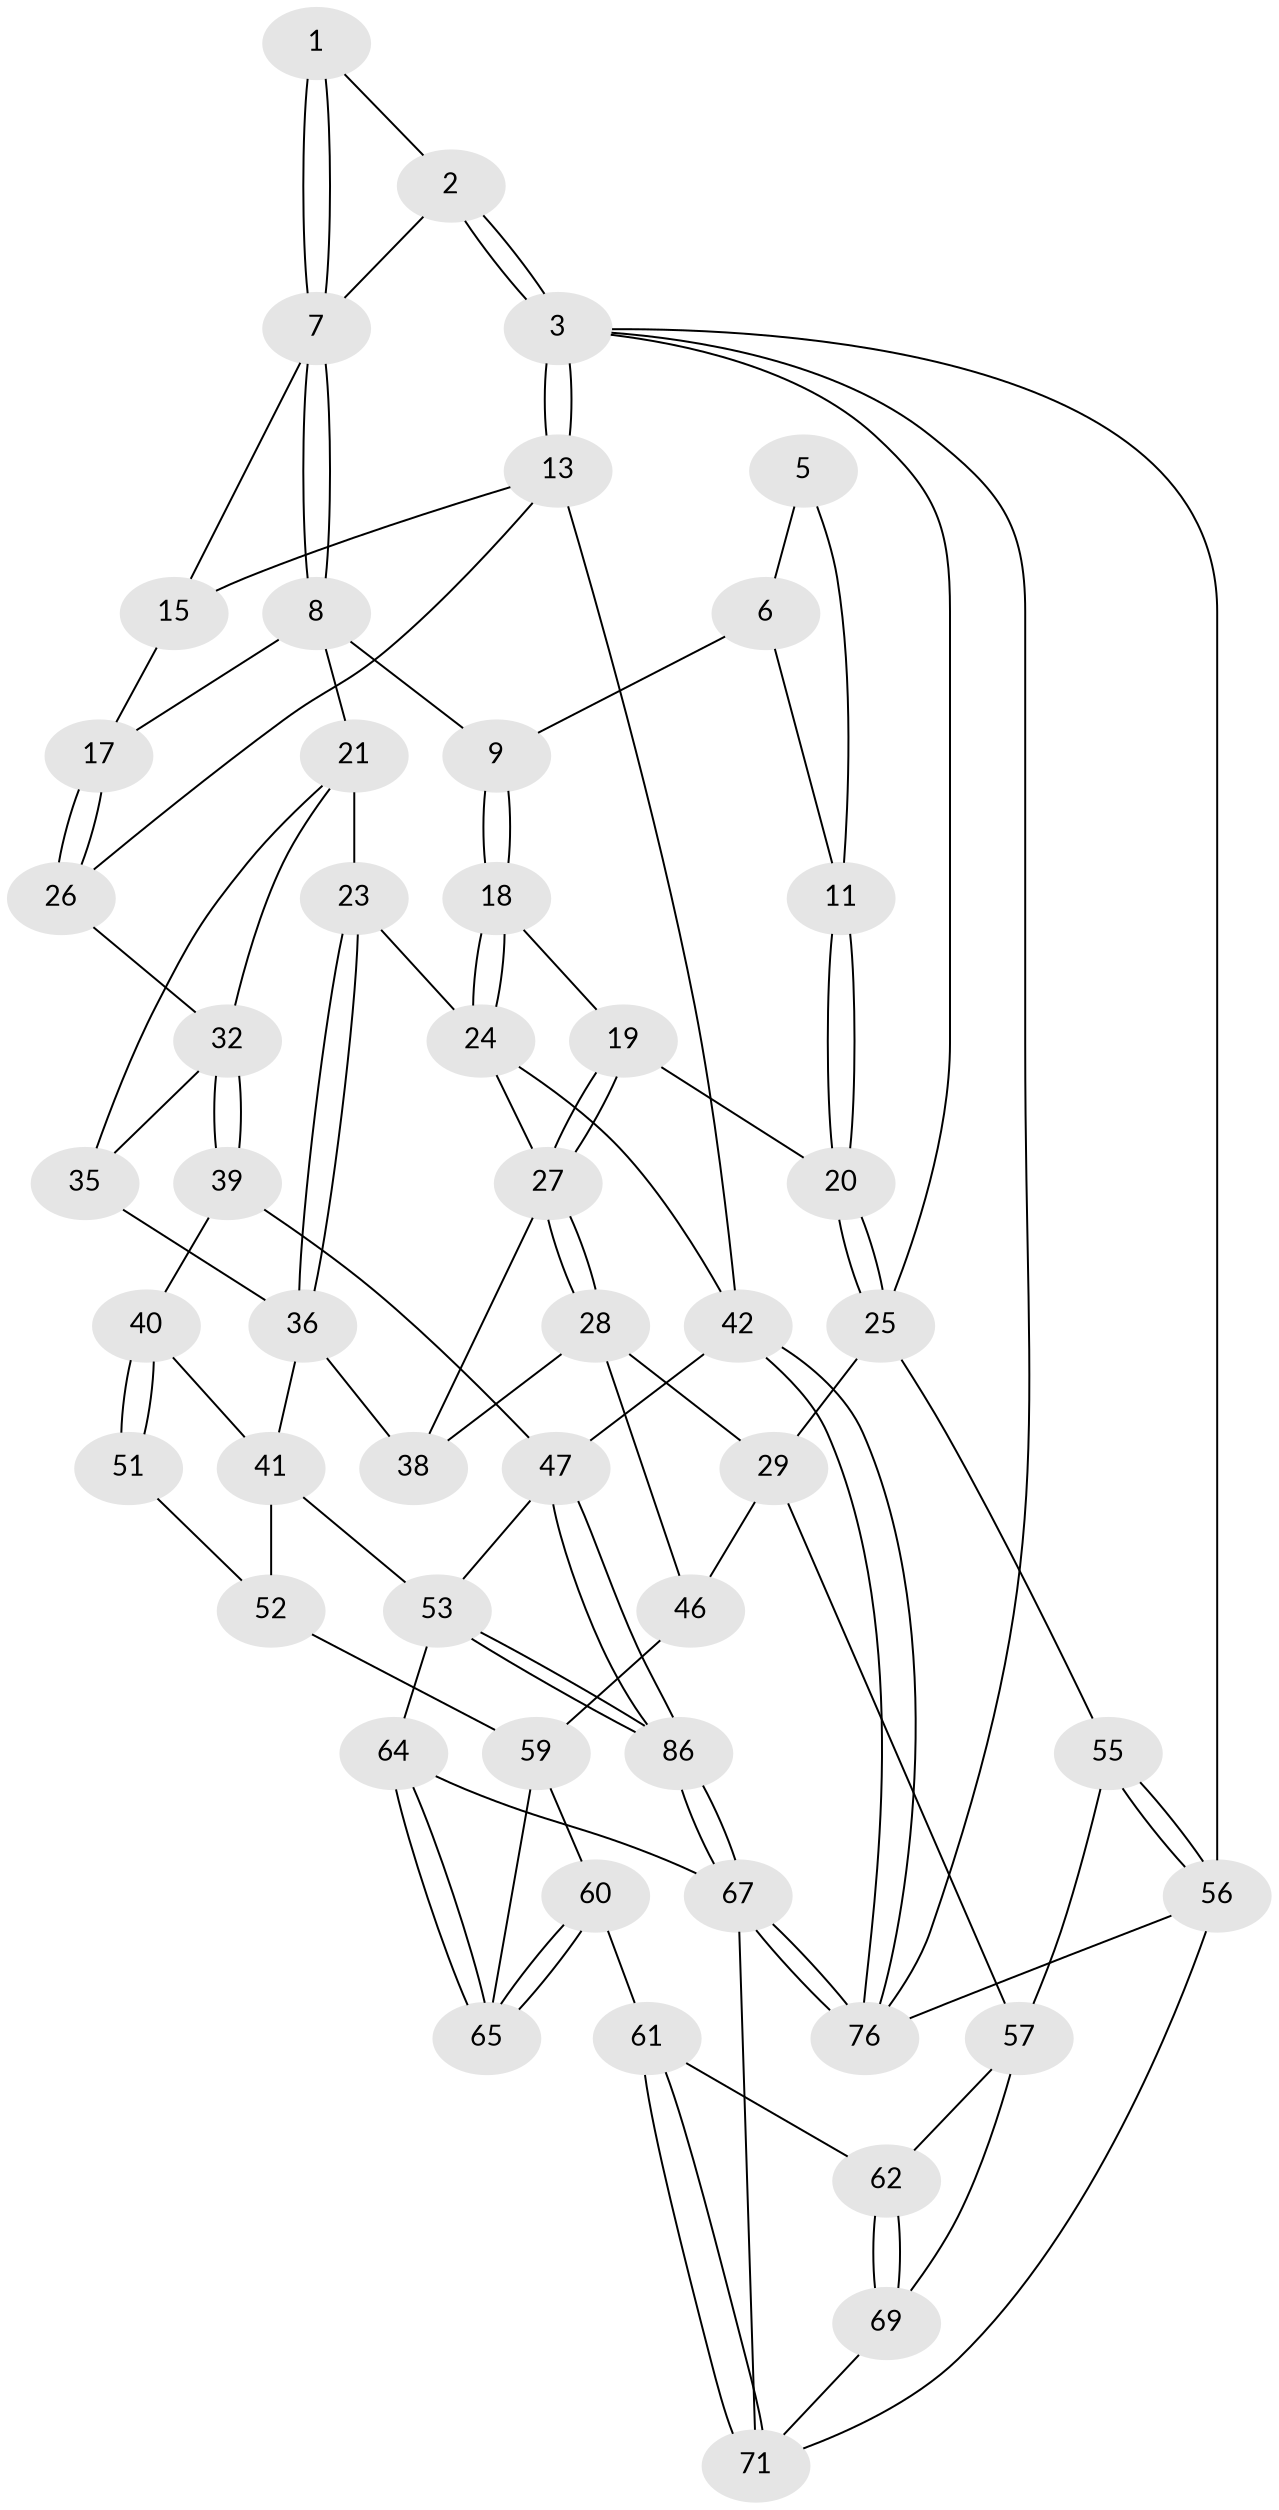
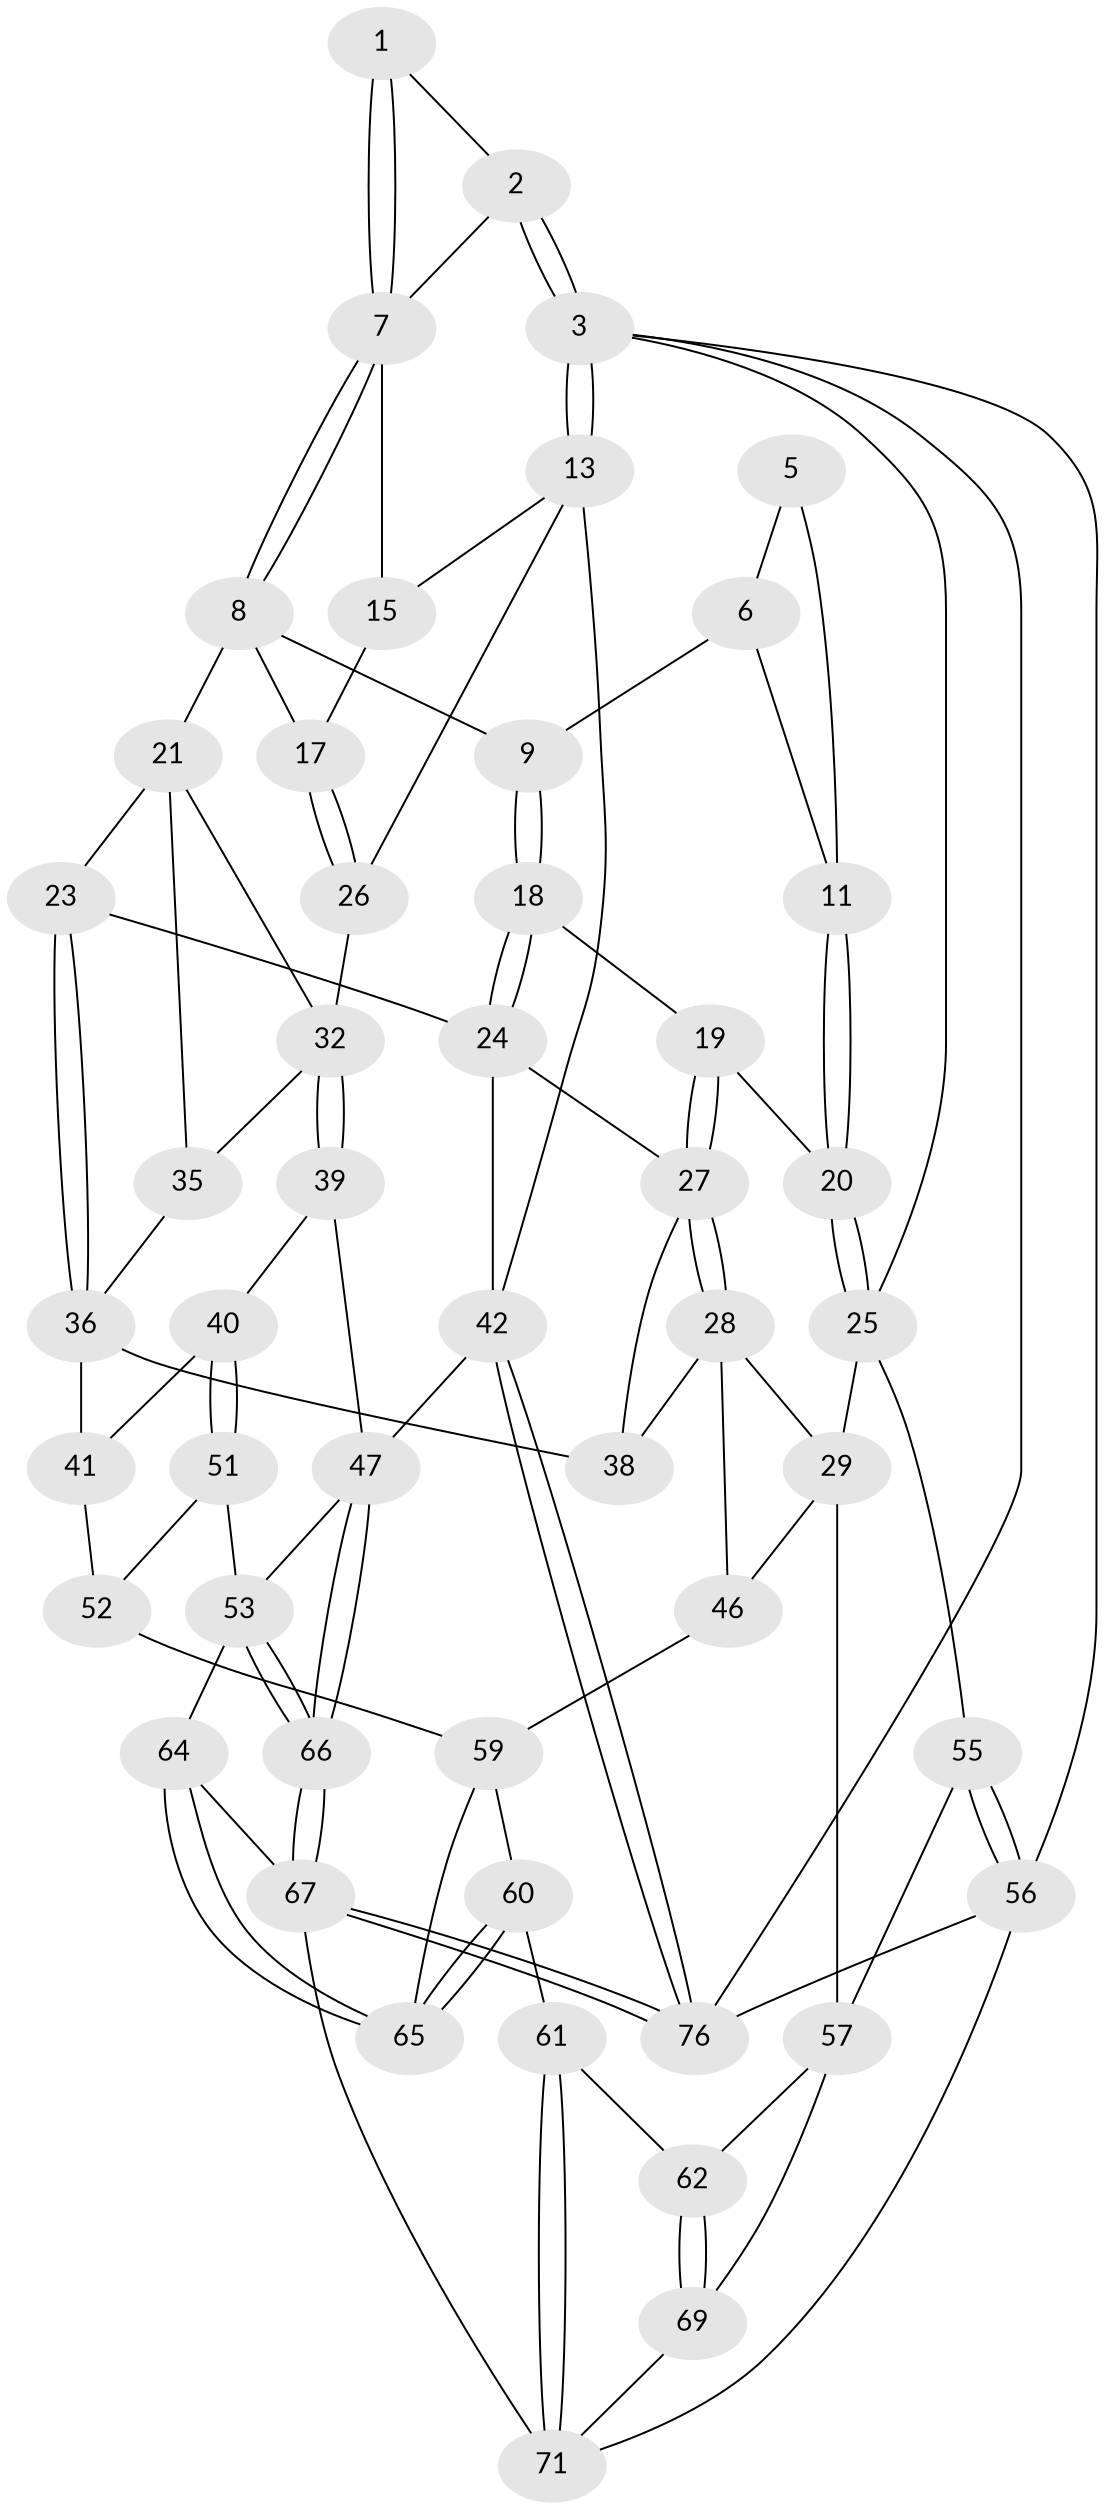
(354, 1540) -> (232, 1540)
(679, 1754) -> (317, 1754)
